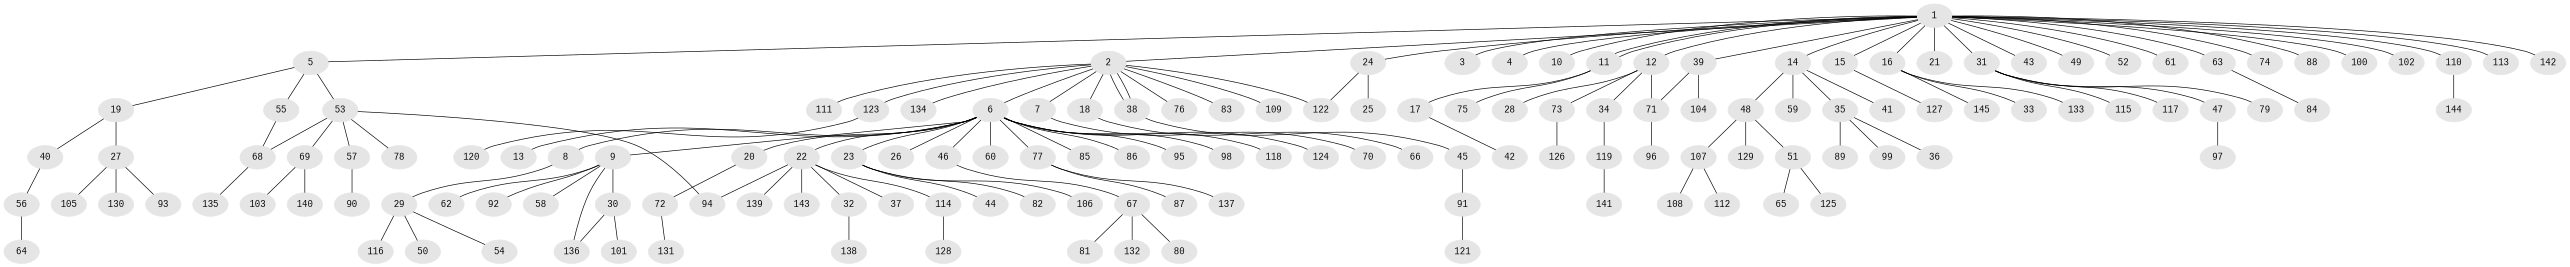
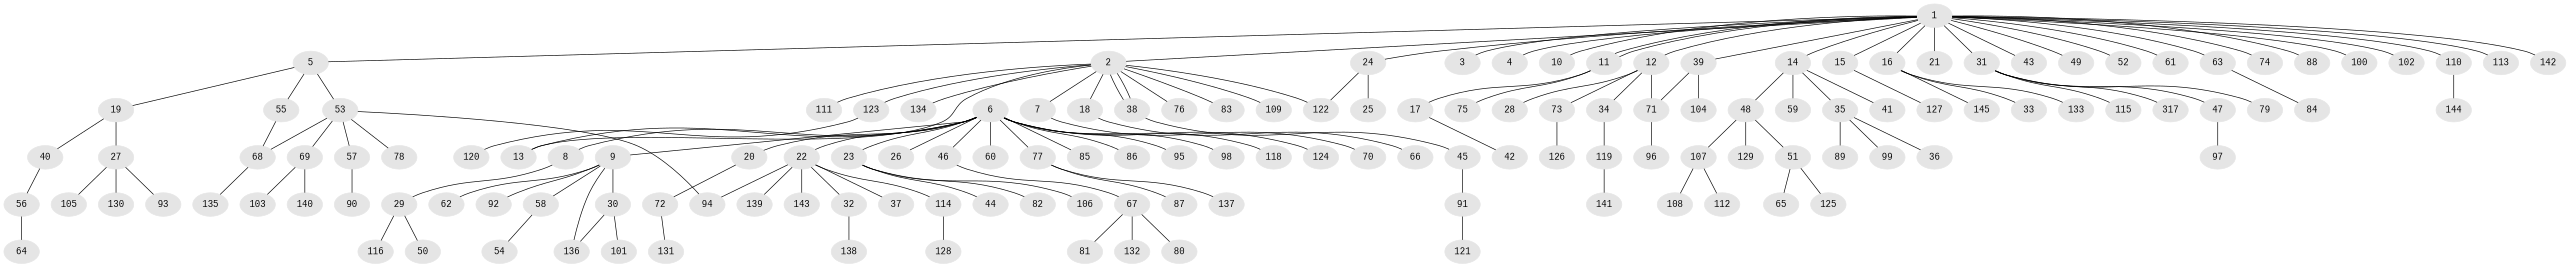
(1048, 85) -> (947, 119)
(2171, 110) -> (2171, 110)
(449, 228) -> (520, 228)
